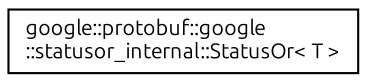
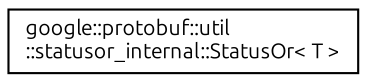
(183, 41) -> (183, 41)
